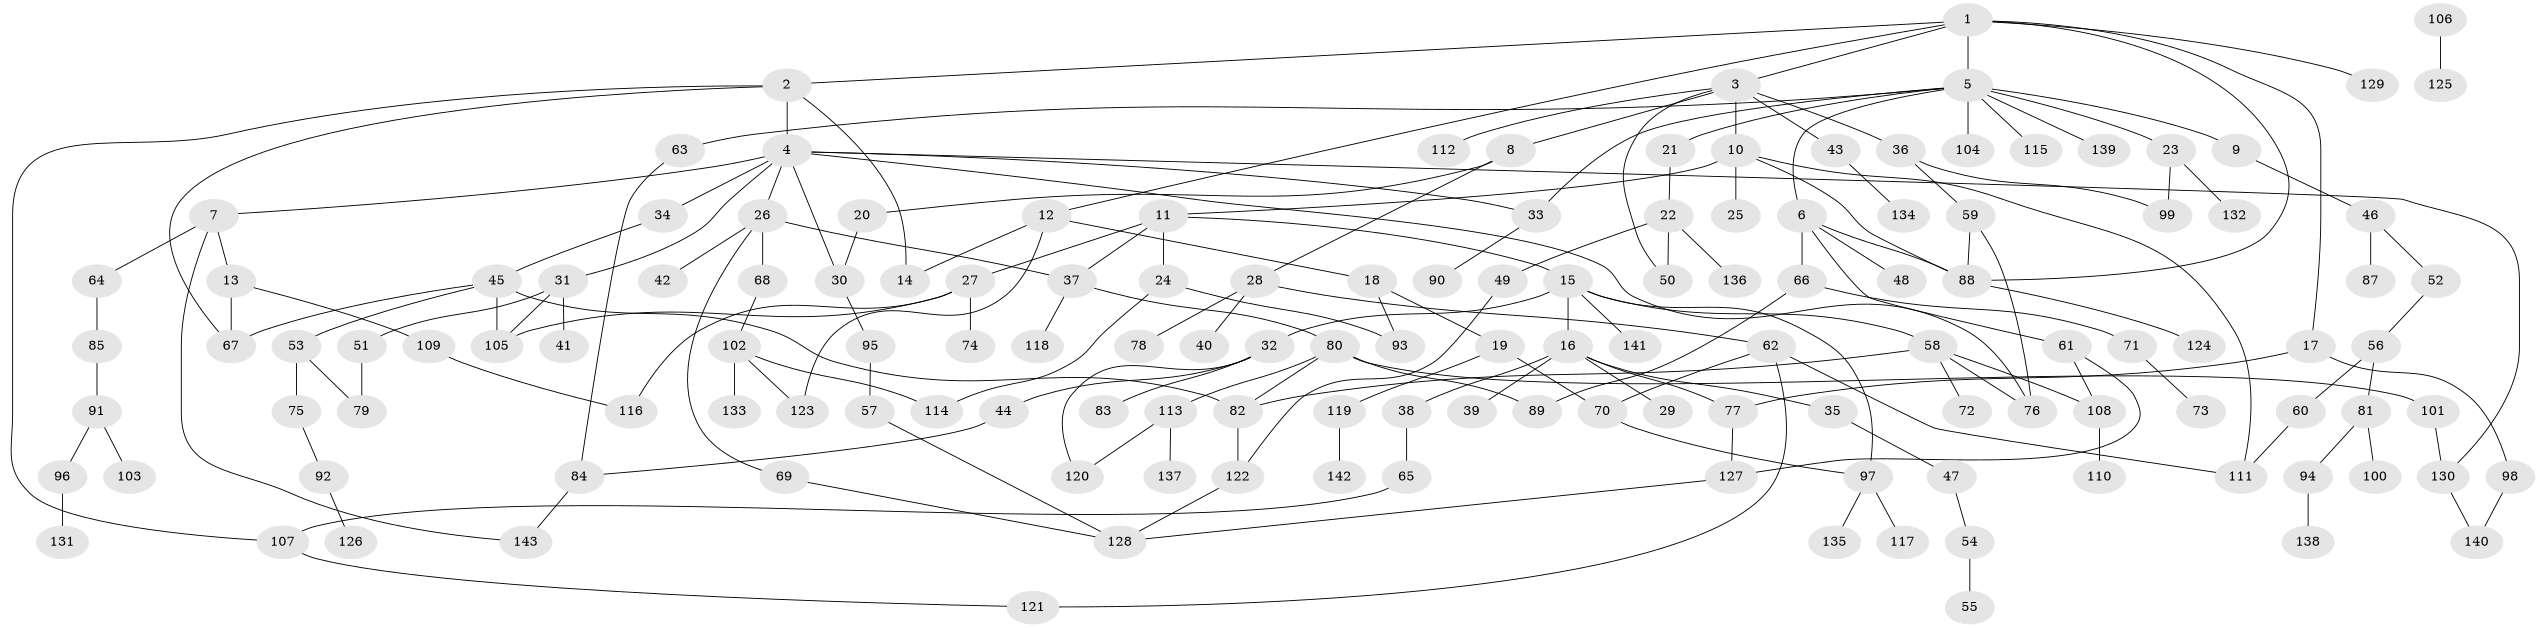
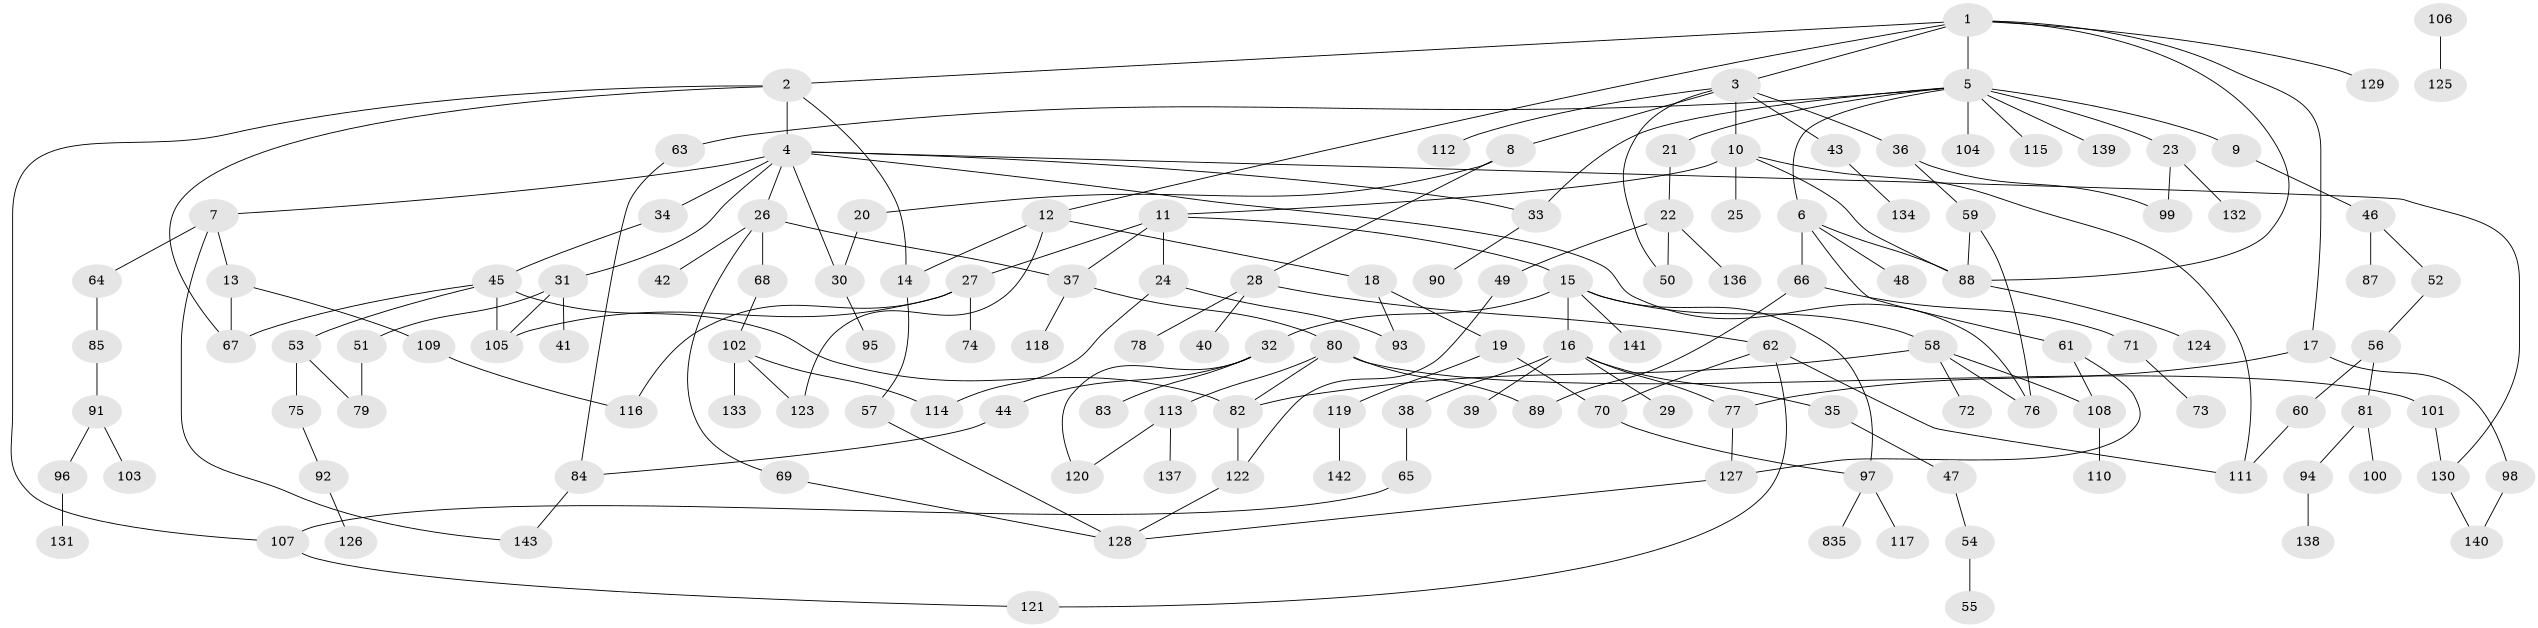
(870, 379) -> (906, 351)
(1835, 542) -> (1835, 542)
